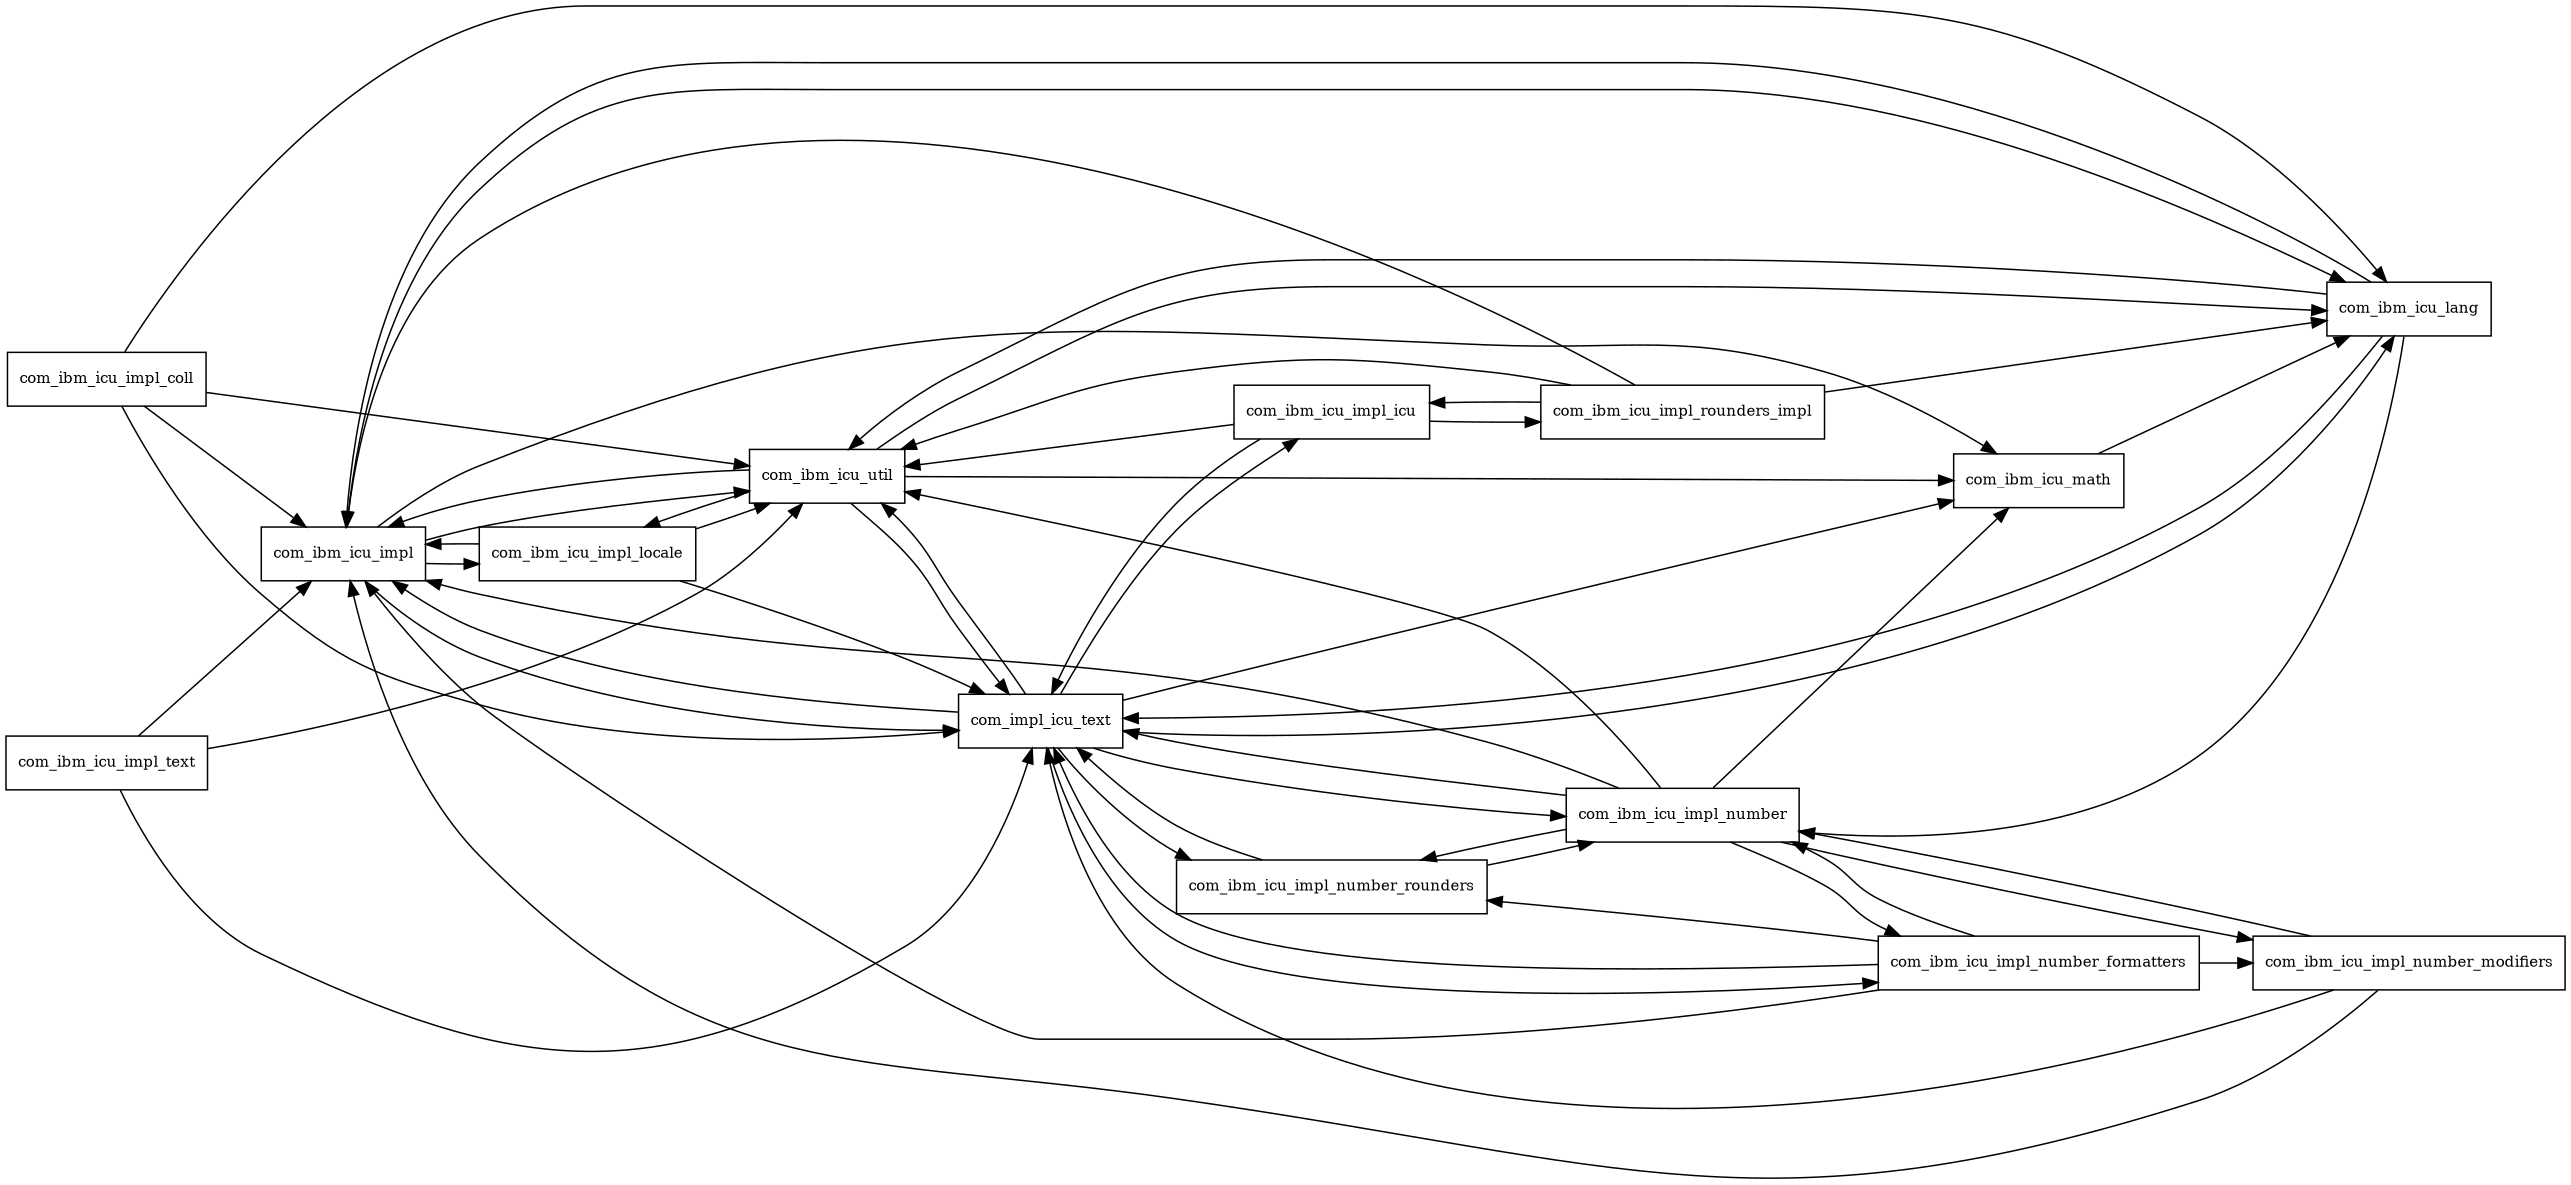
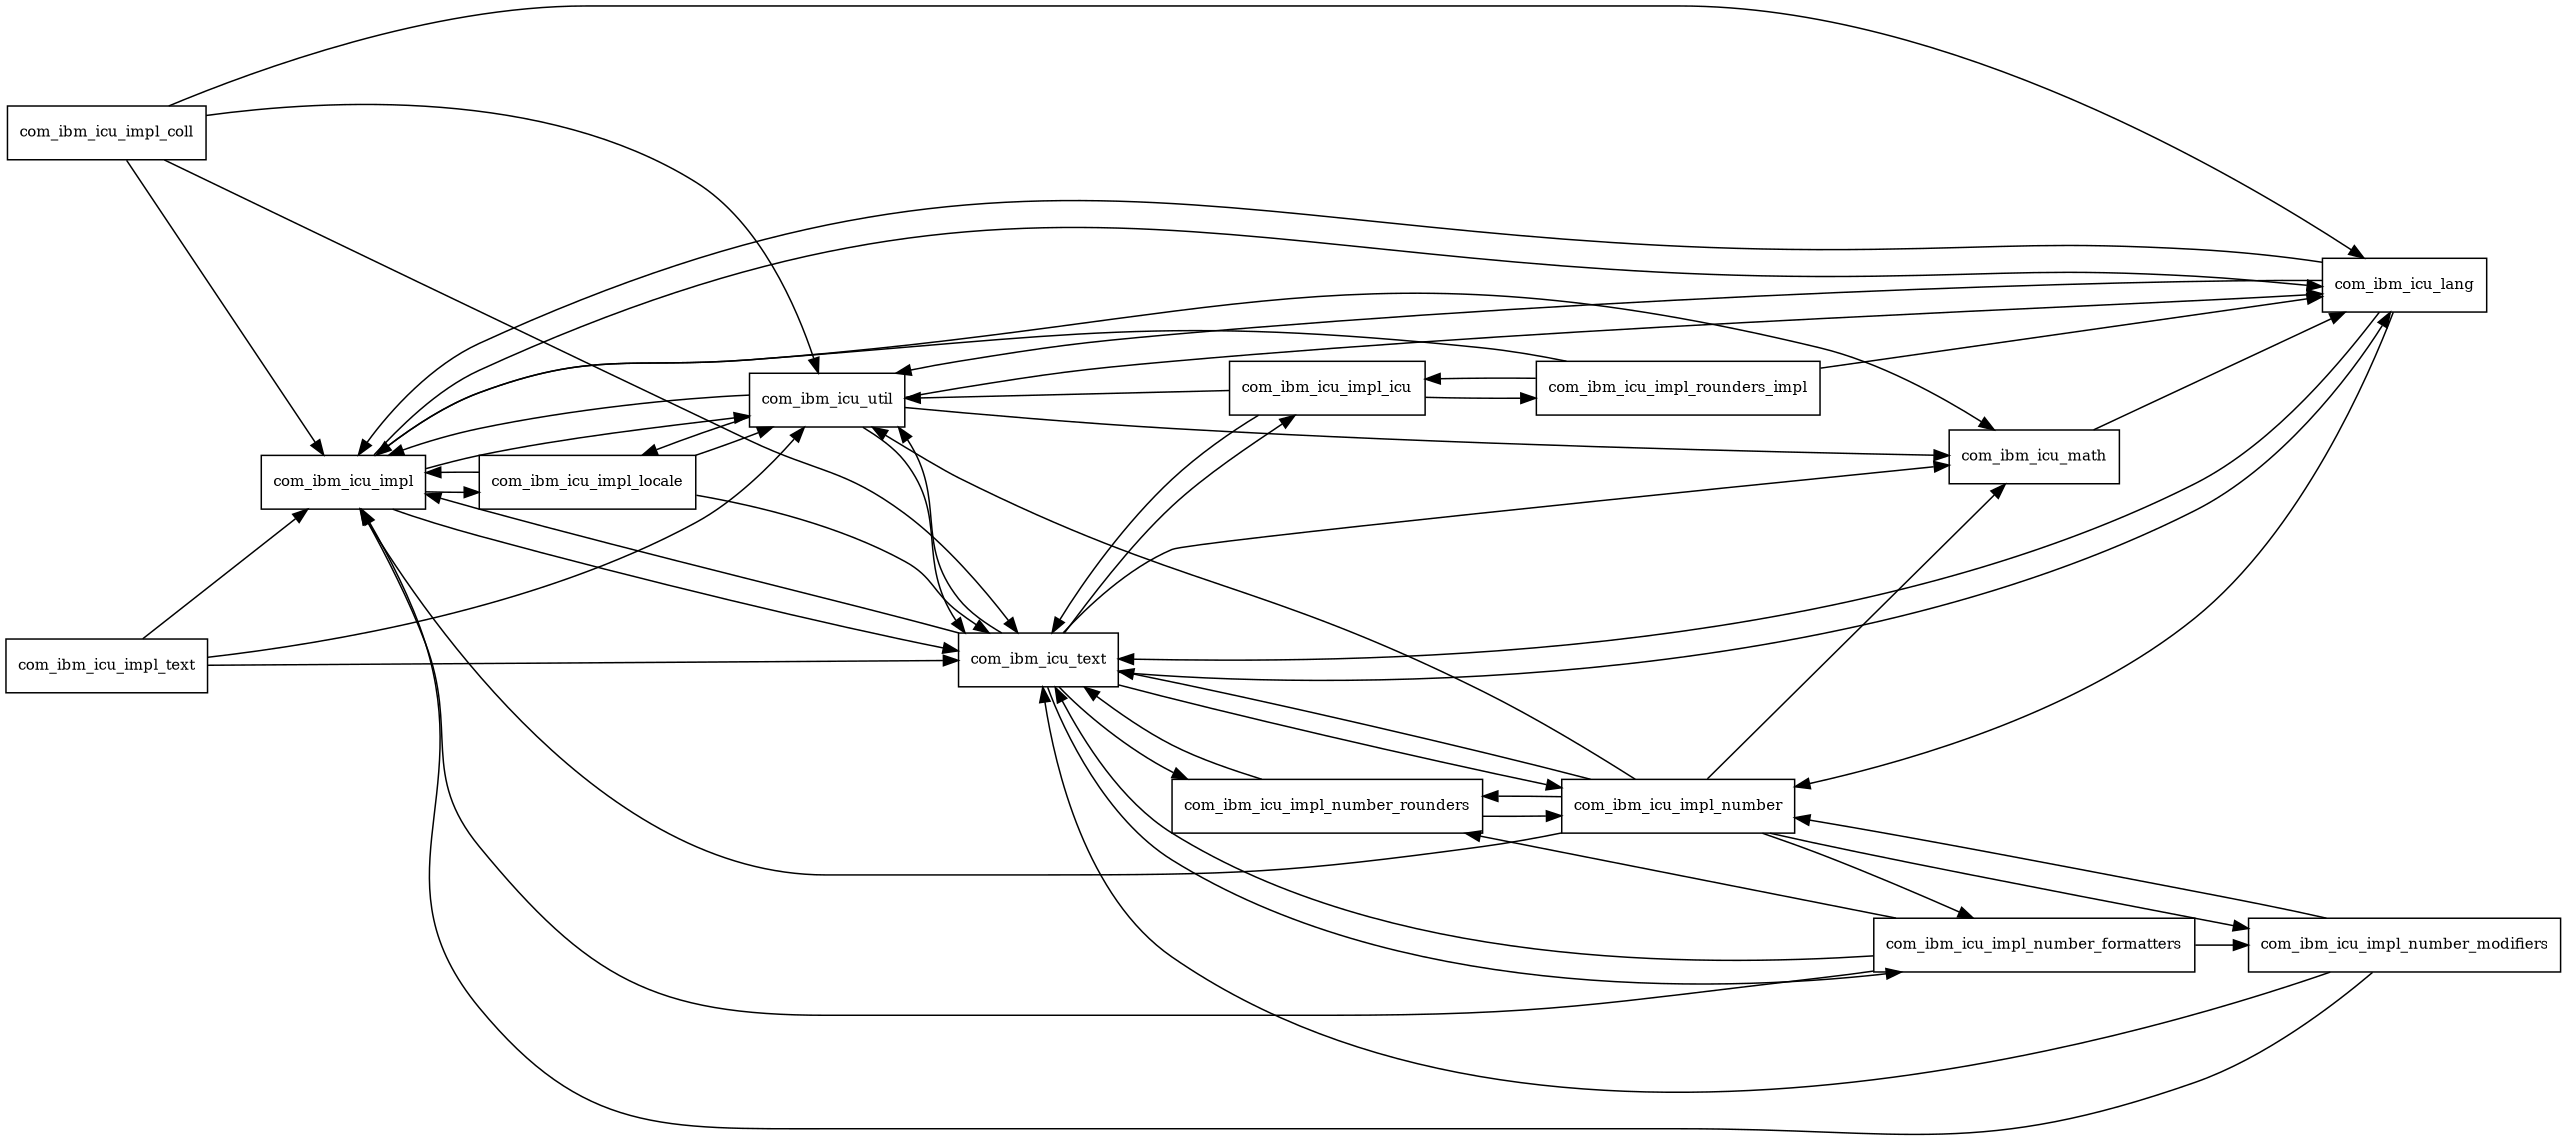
(1239, 365) -> none
(1041, 721) -> (1038, 660)
(1885, 902) -> none
